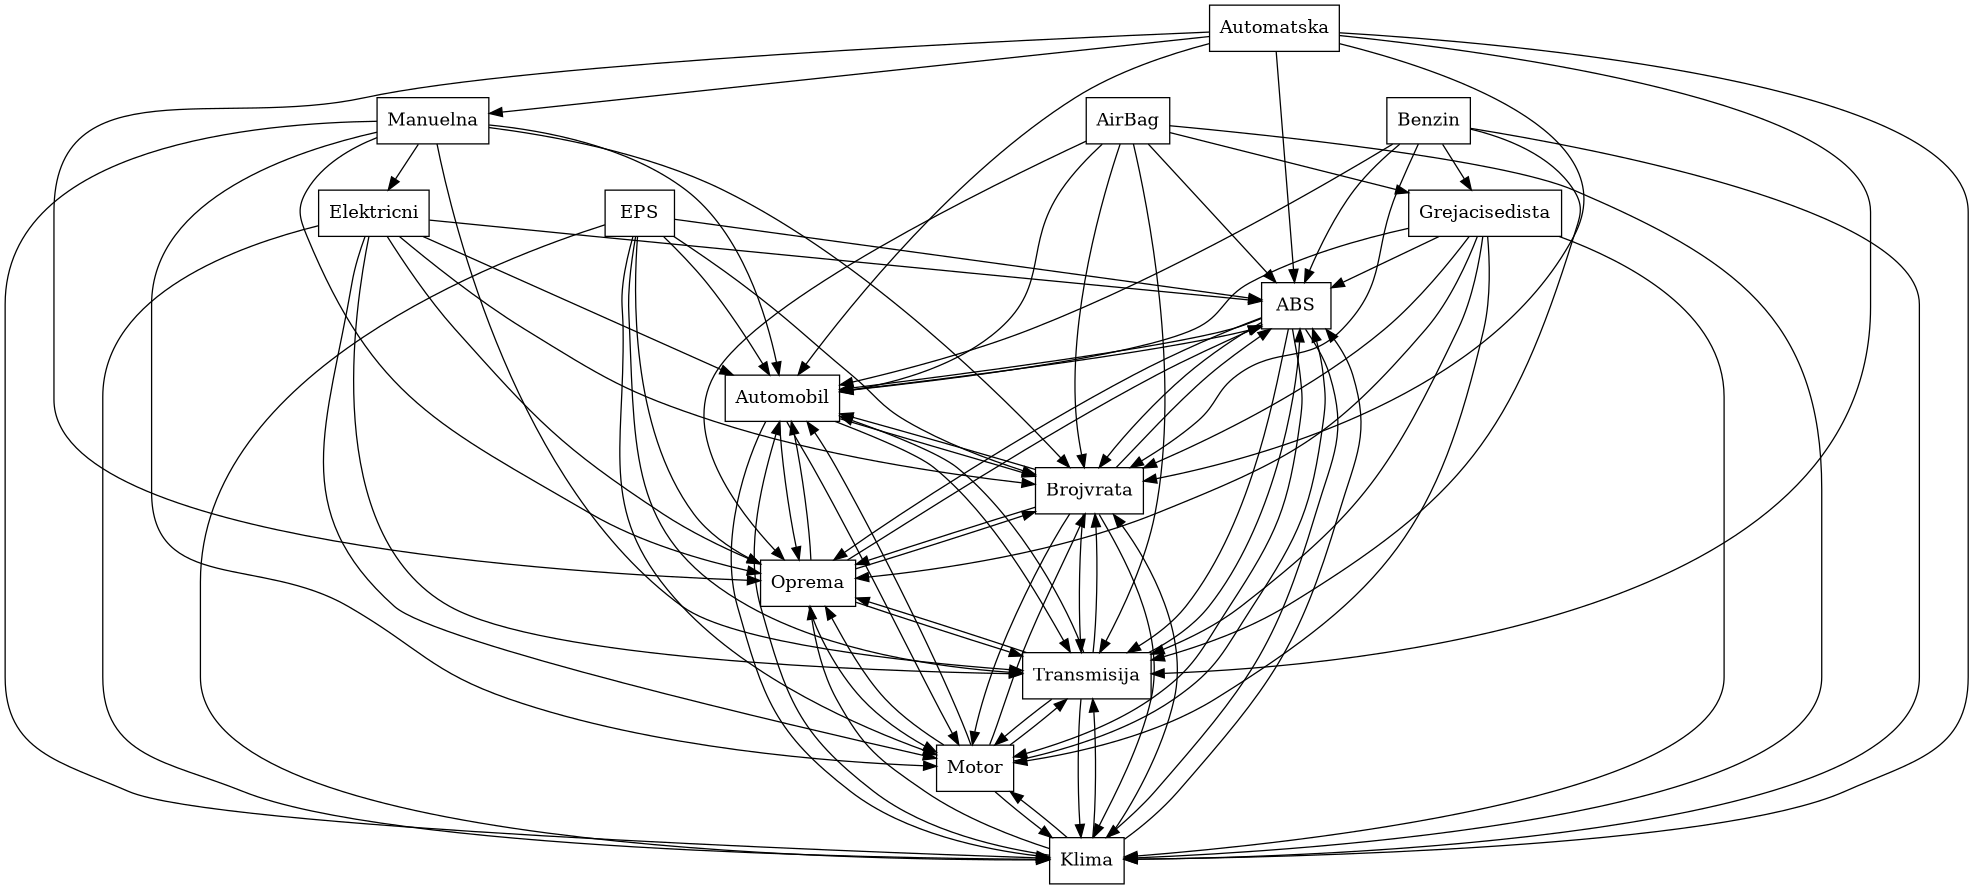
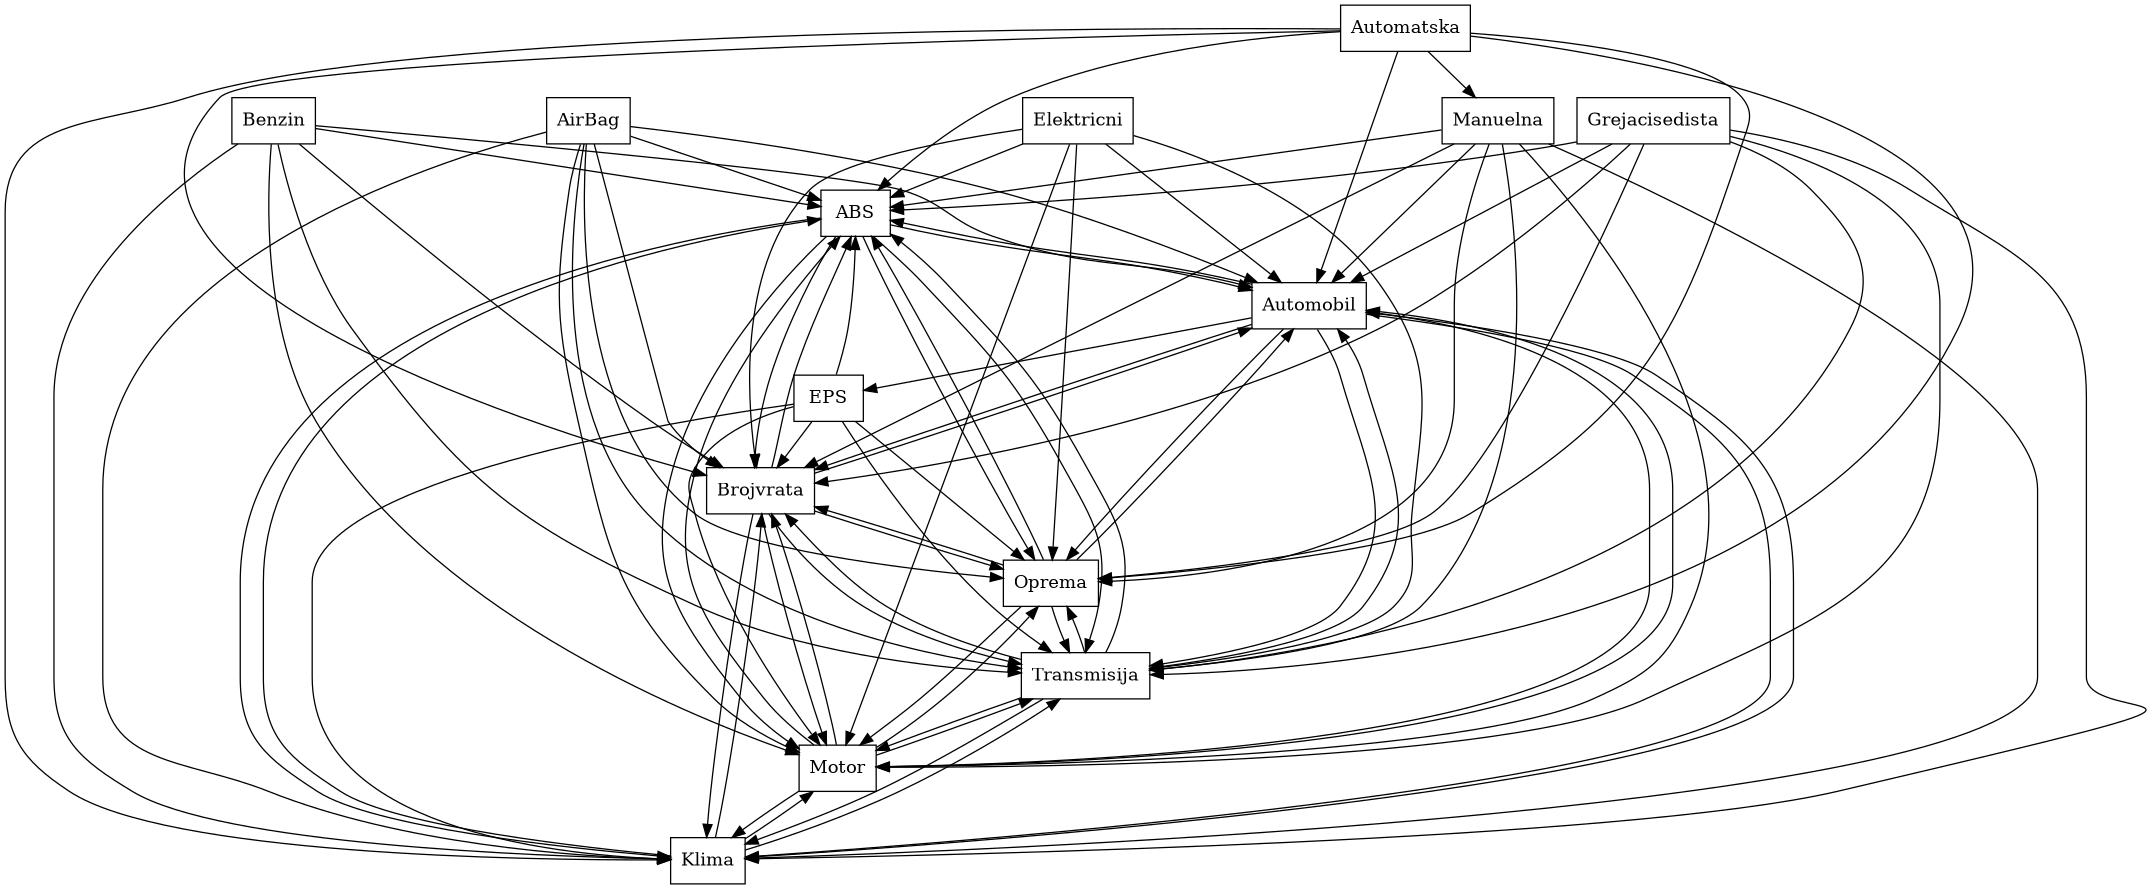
(1272, 158) -> (592, 481)
(407, 162) -> (1172, 168)
(1459, 170) -> (412, 536)
(718, 297) -> (1074, 351)
(901, 775) -> none
(256, 795) -> none
